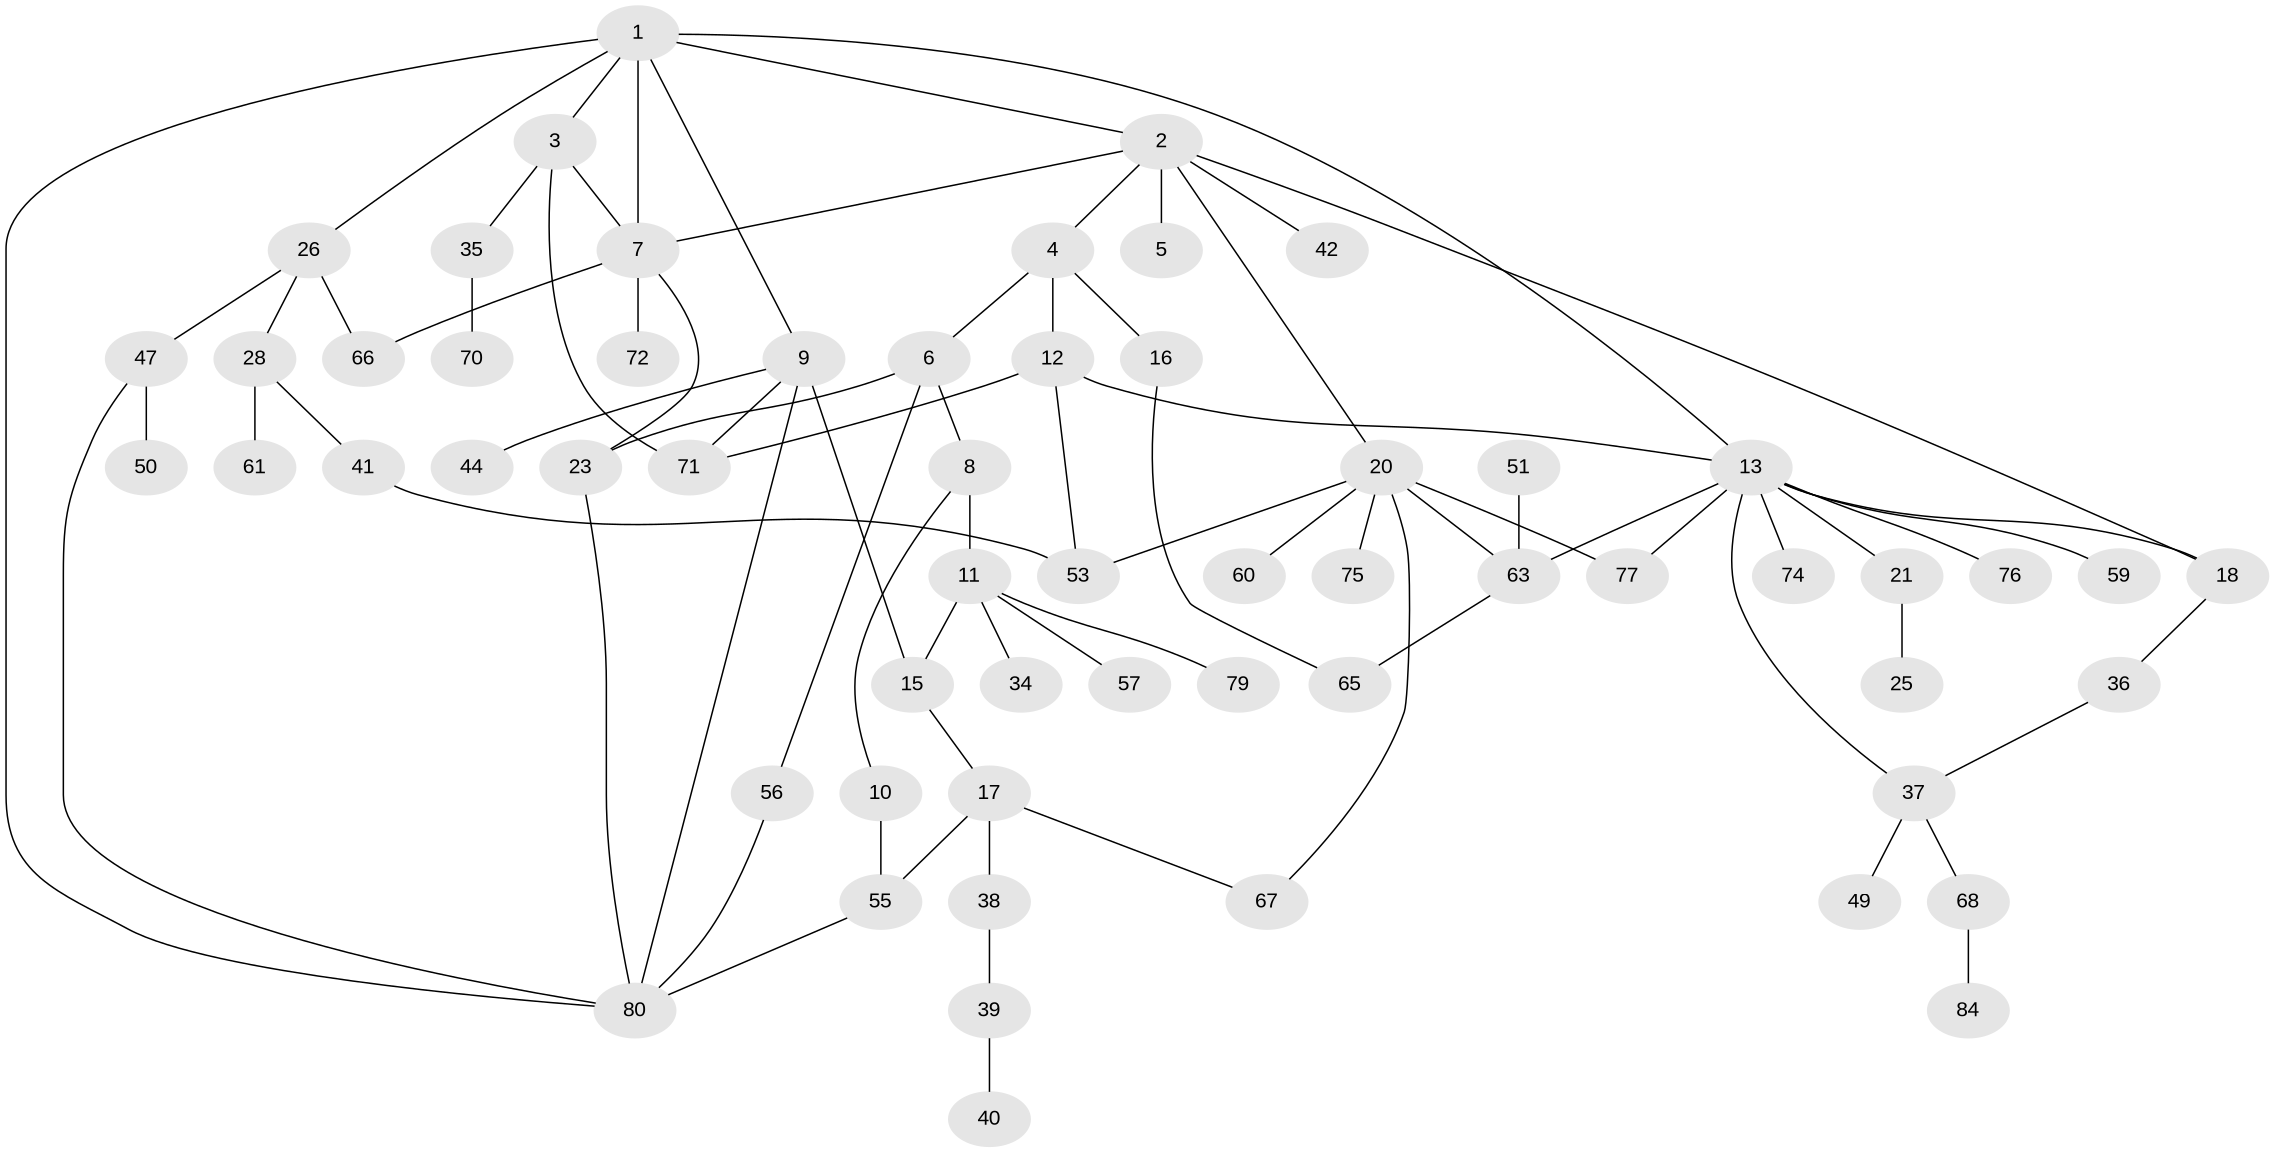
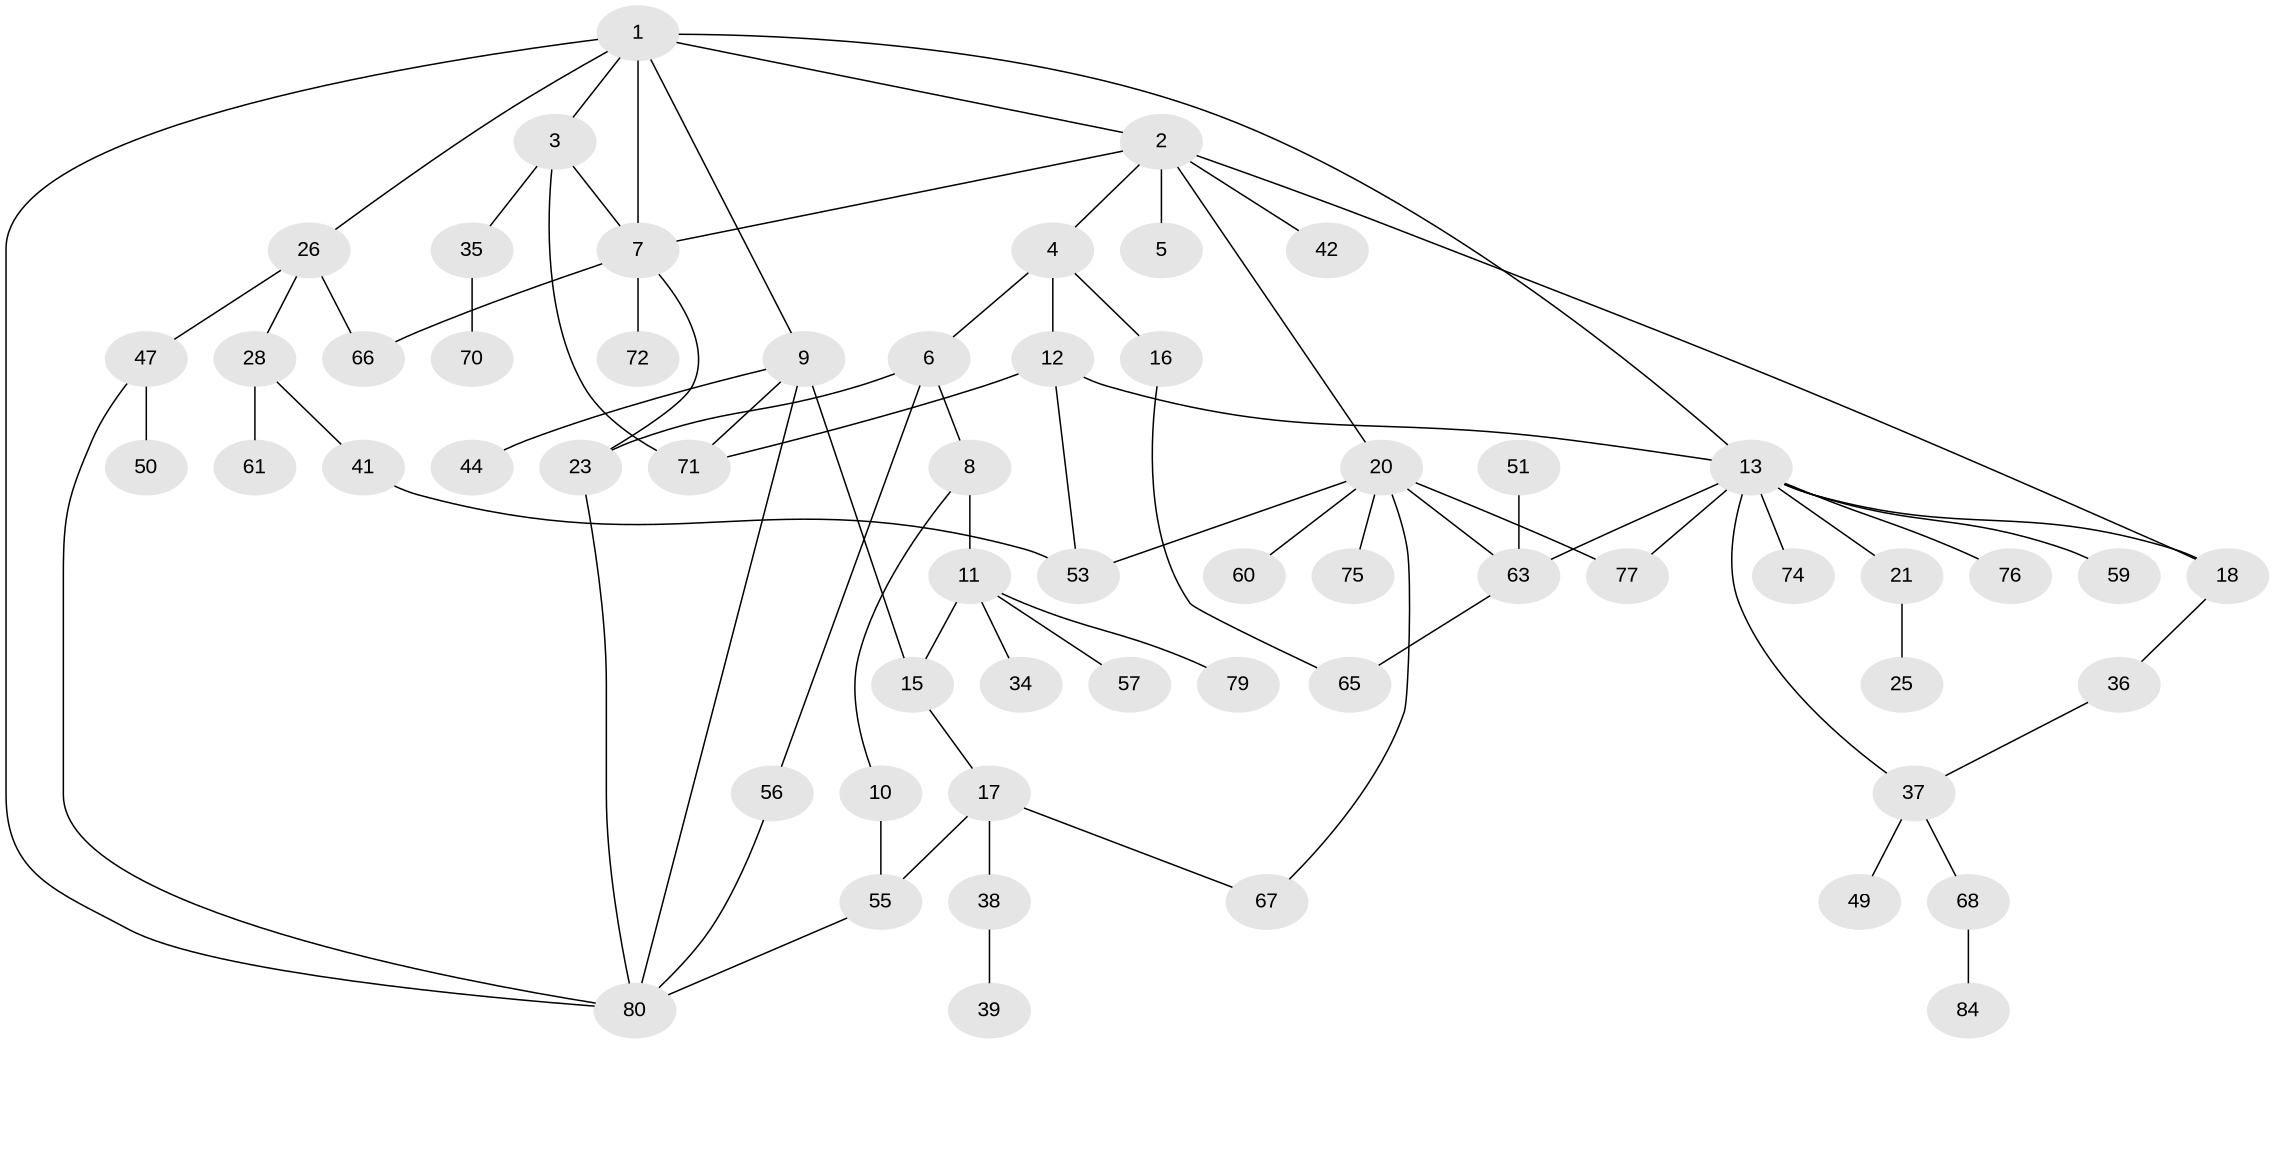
(989, 1119) -> none
